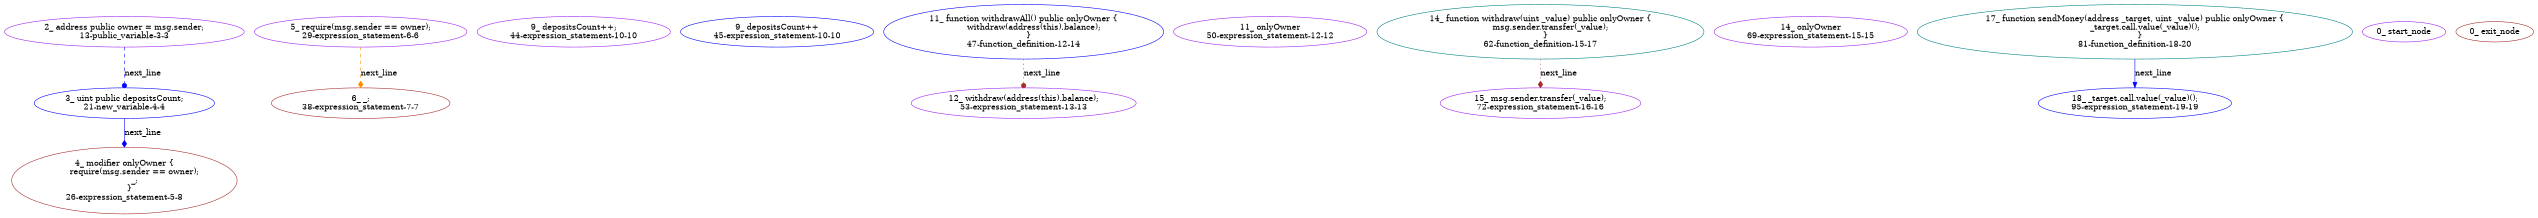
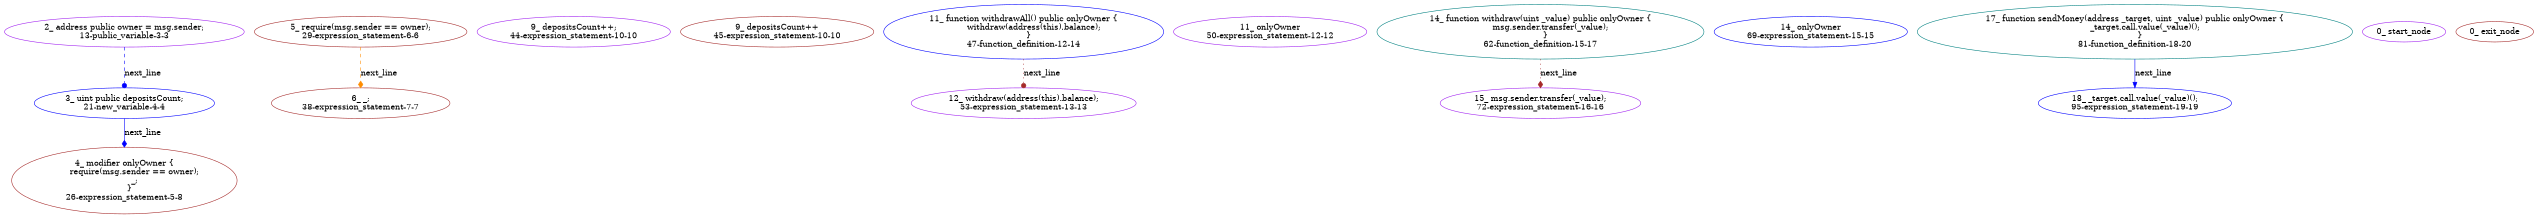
(361, 32) -> (361, 32)
(777, 32) -> (777, 32)
(1811, 32) -> (1811, 32)
